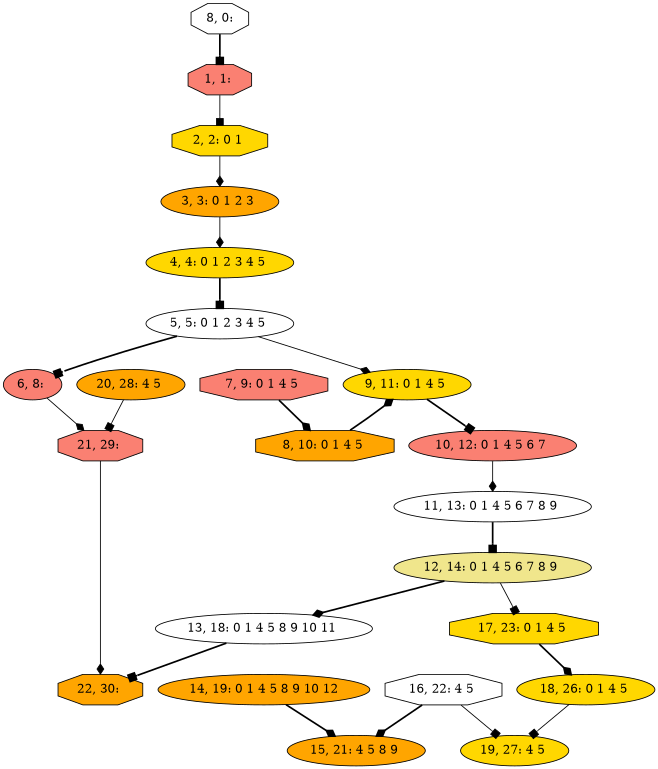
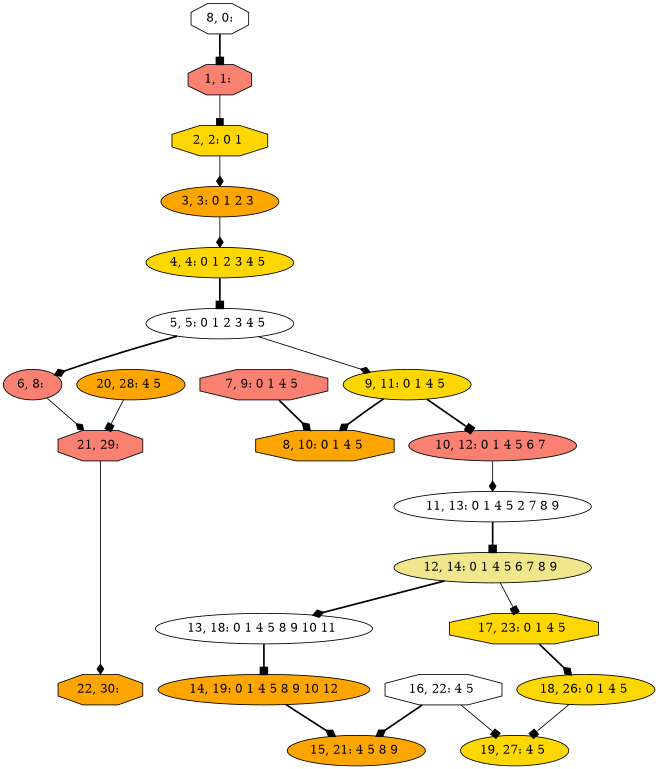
(120, 353) -> (120, 353)
(367, 418) -> (366, 411)
(493, 507) -> (493, 507)
(182, 659) -> (264, 655)
